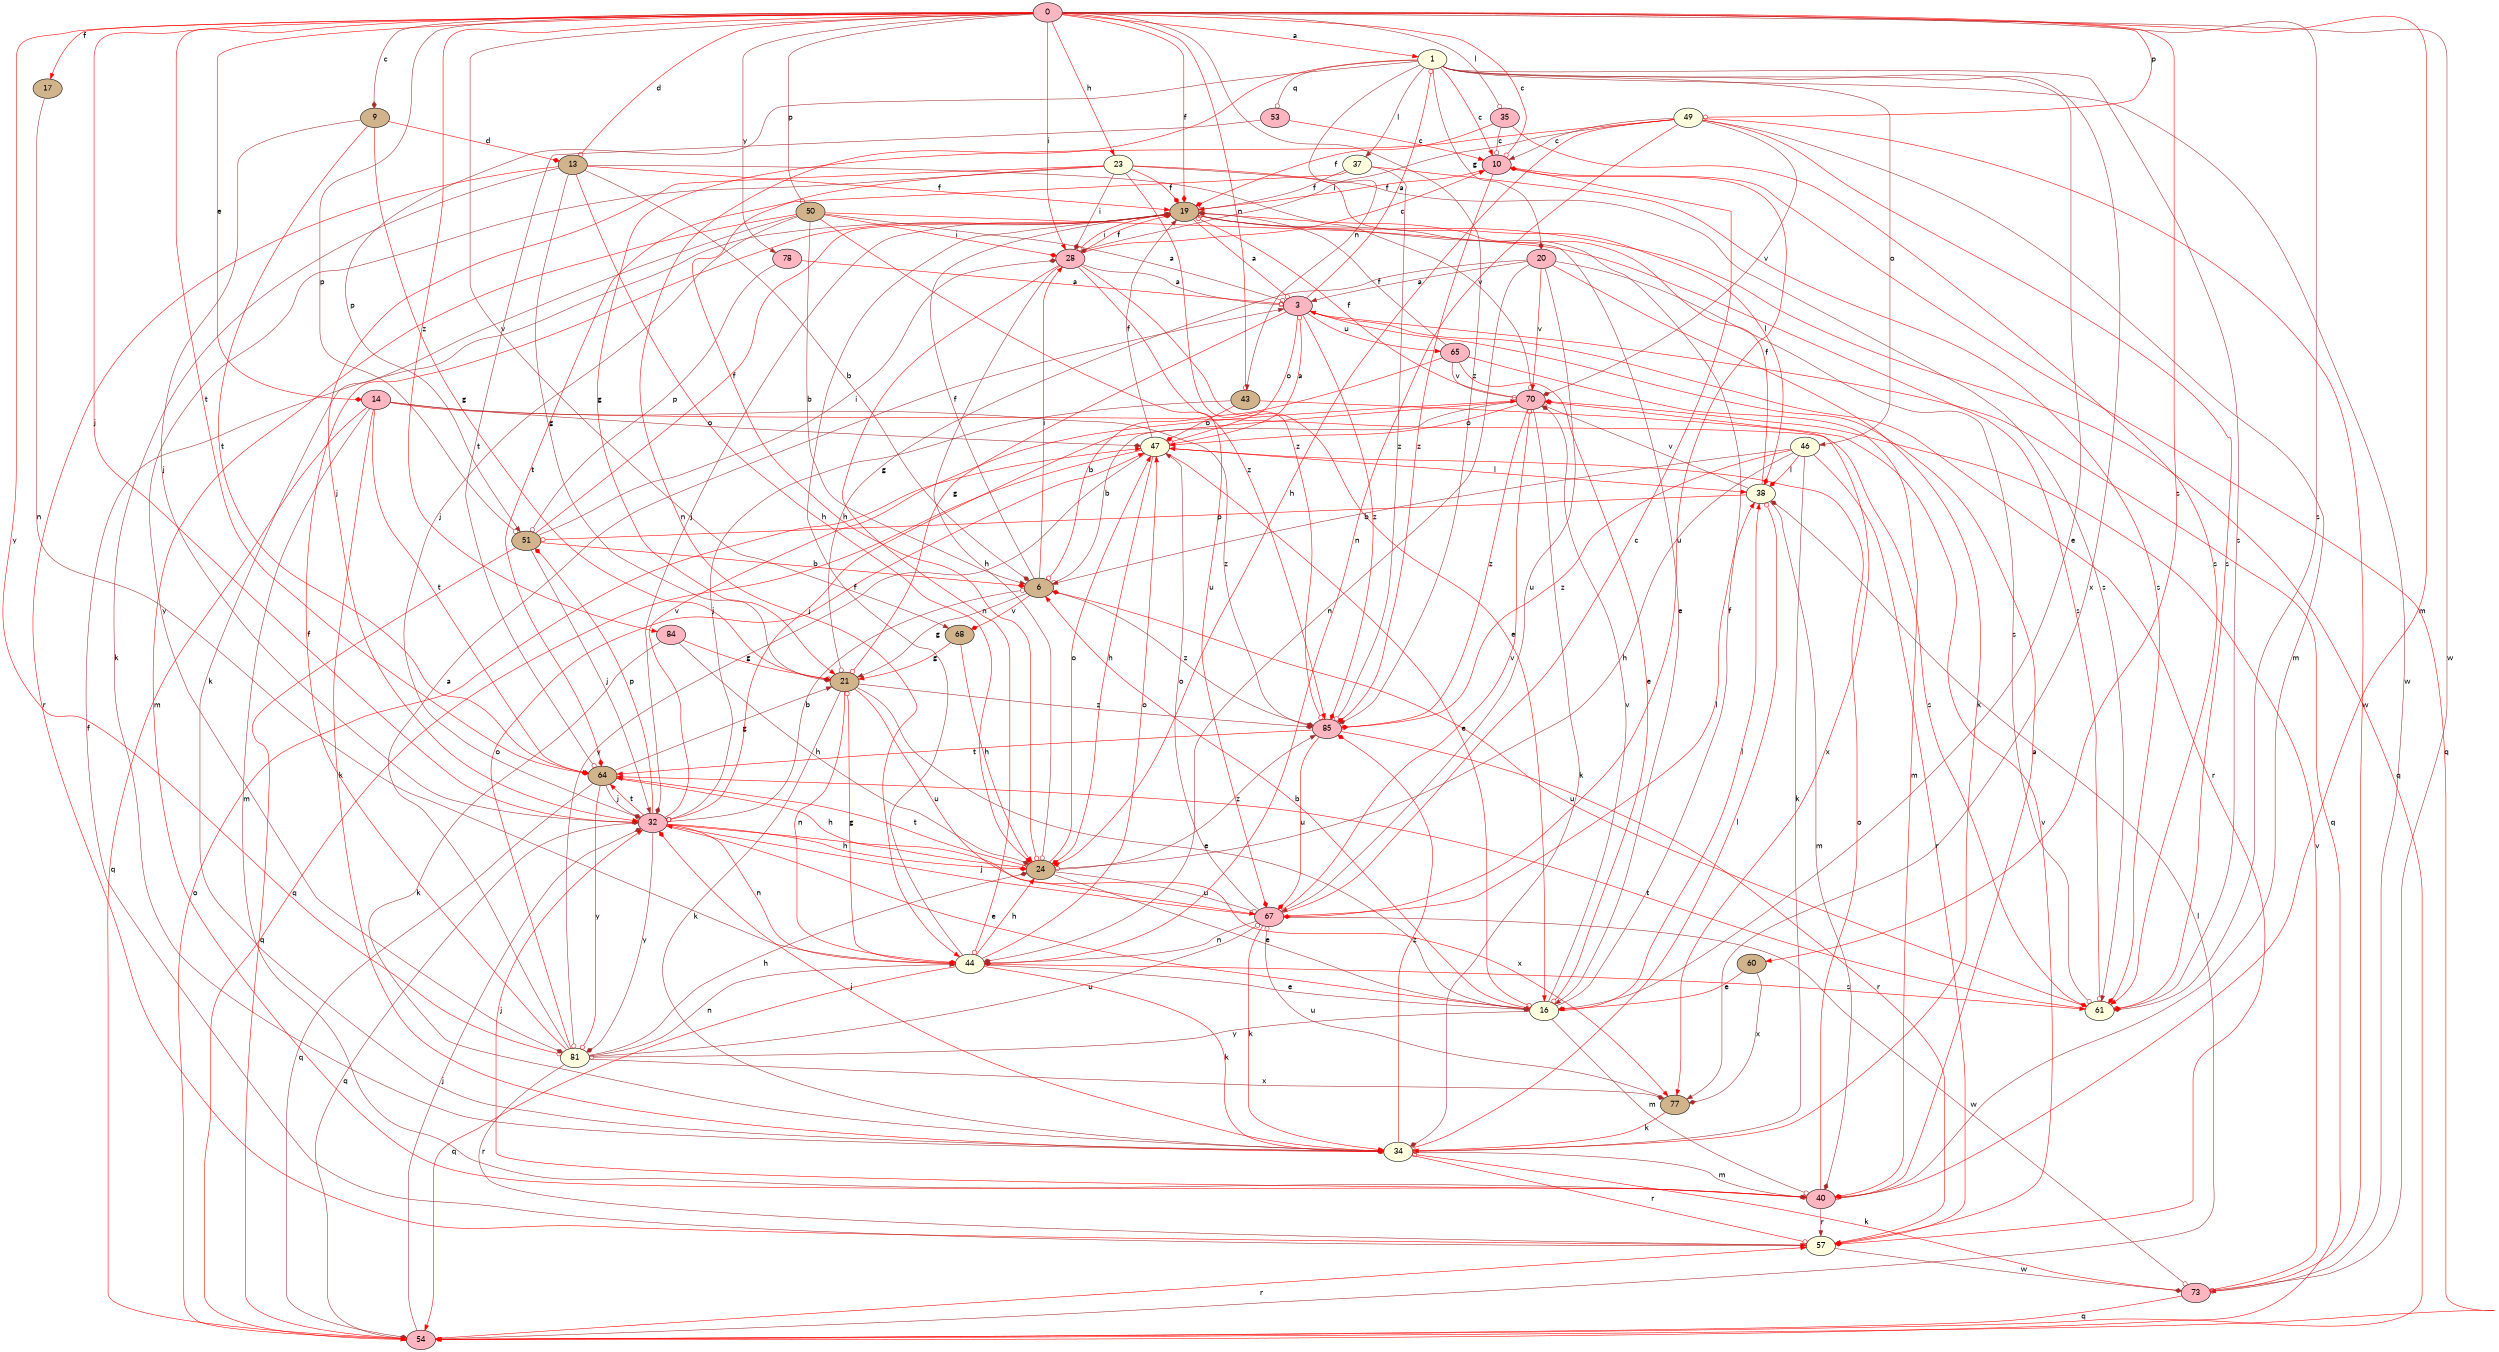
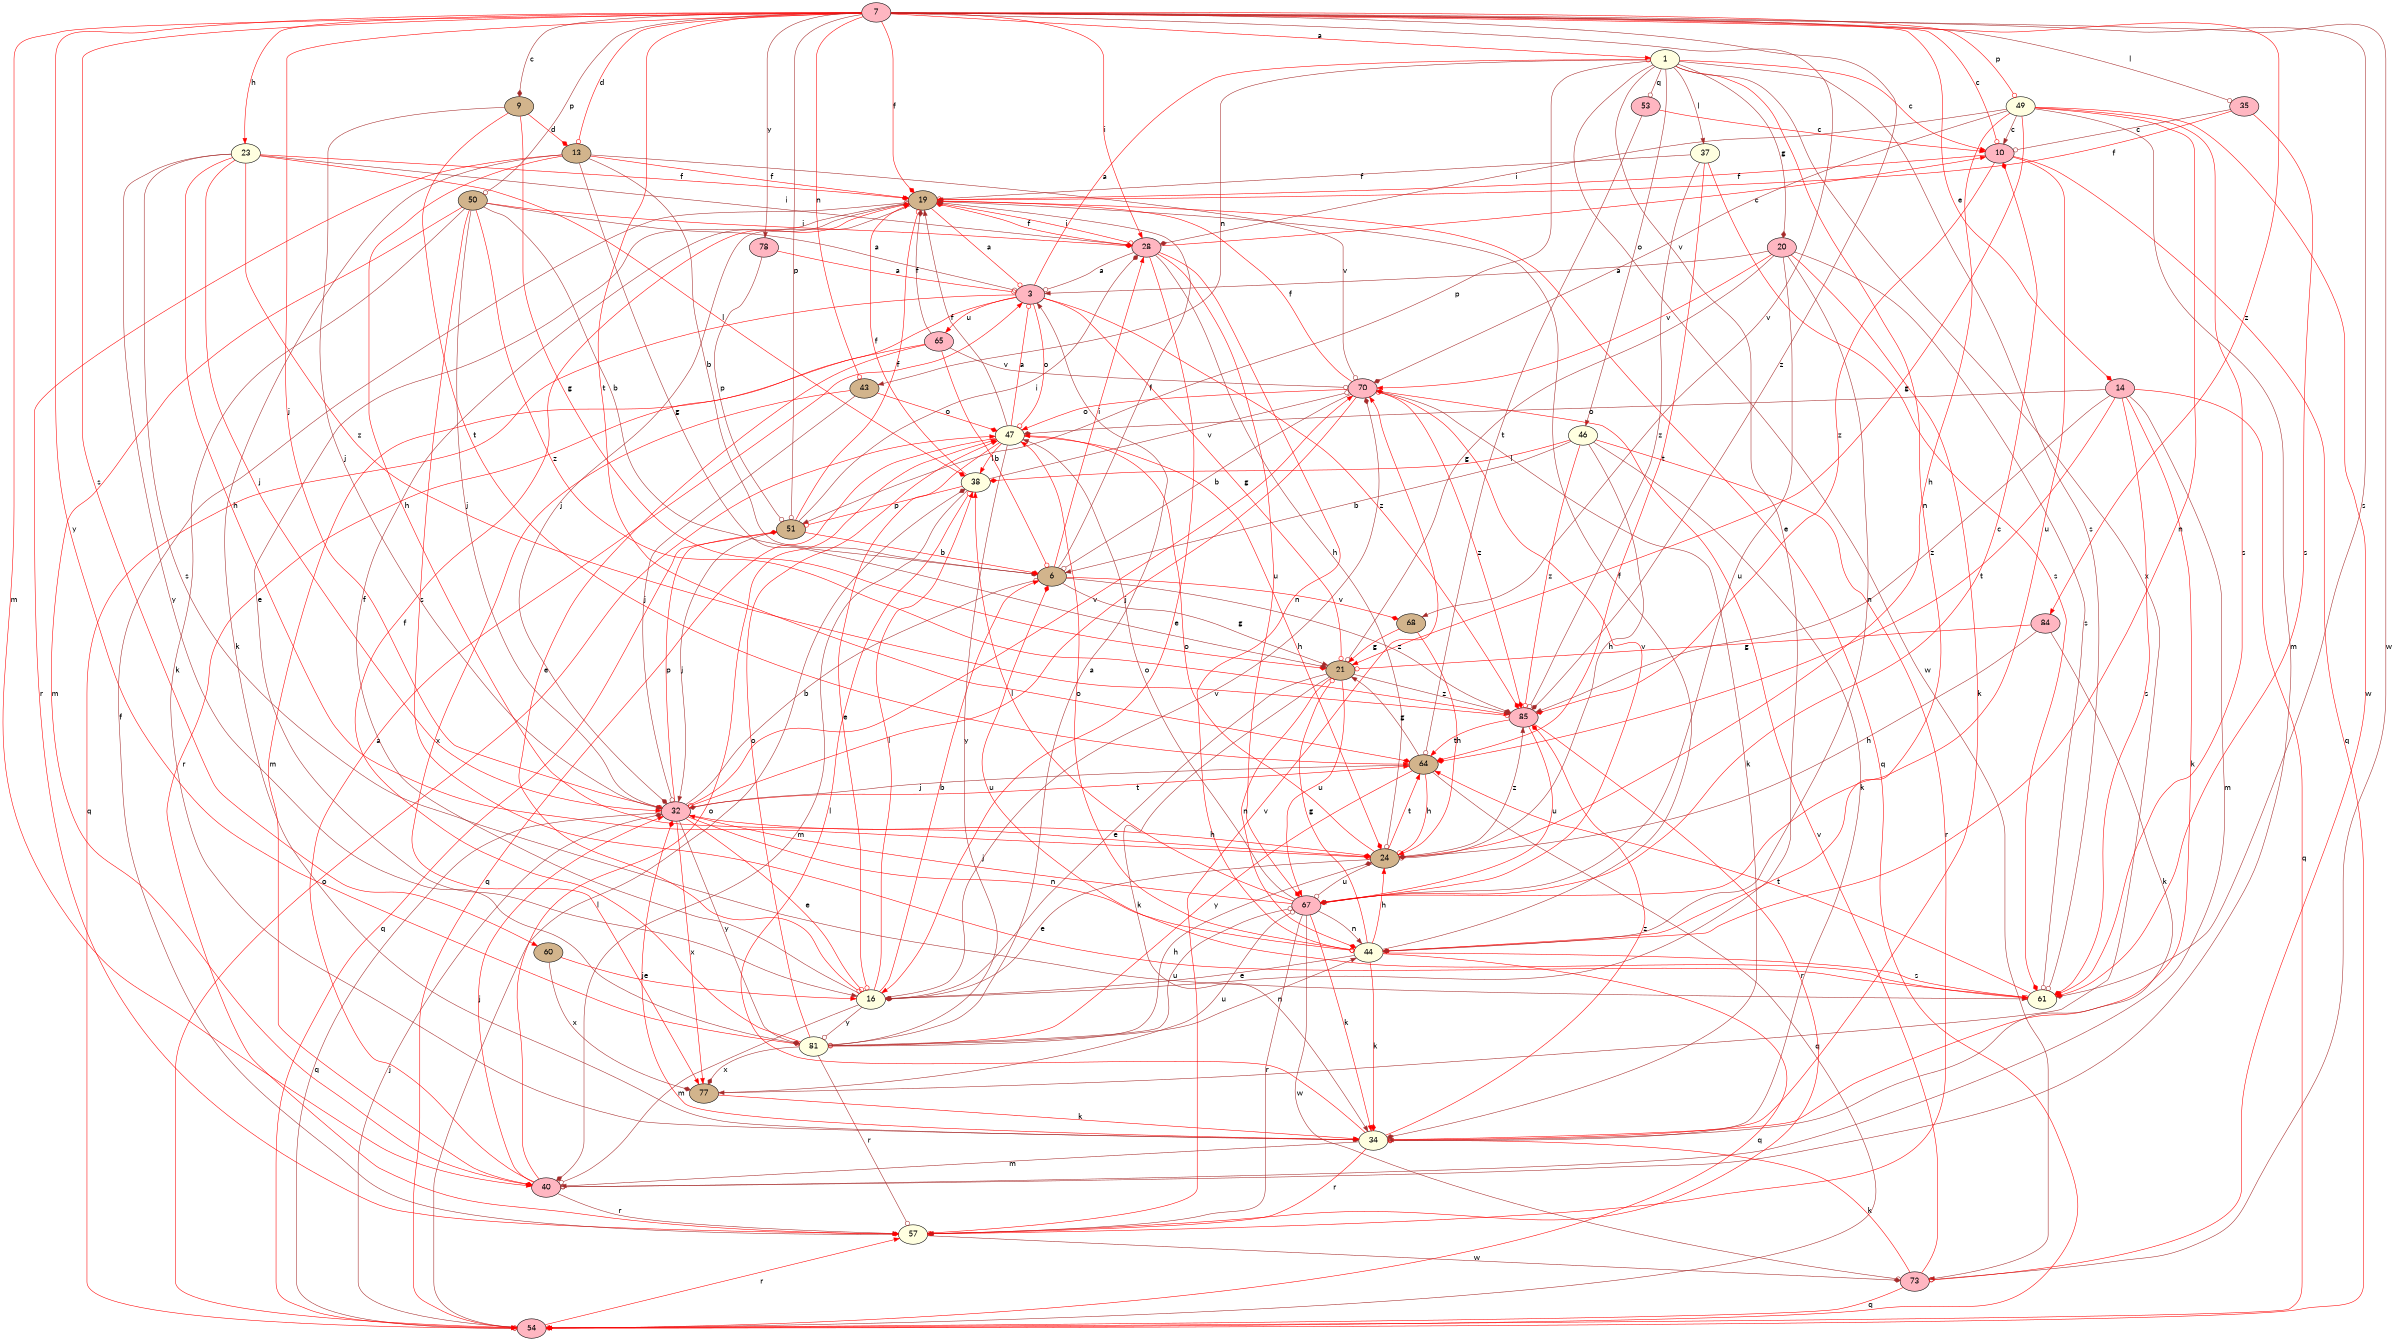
(1048, 12) -> (876, 12)
(48, 89) -> none
none -> (1244, 1210)
